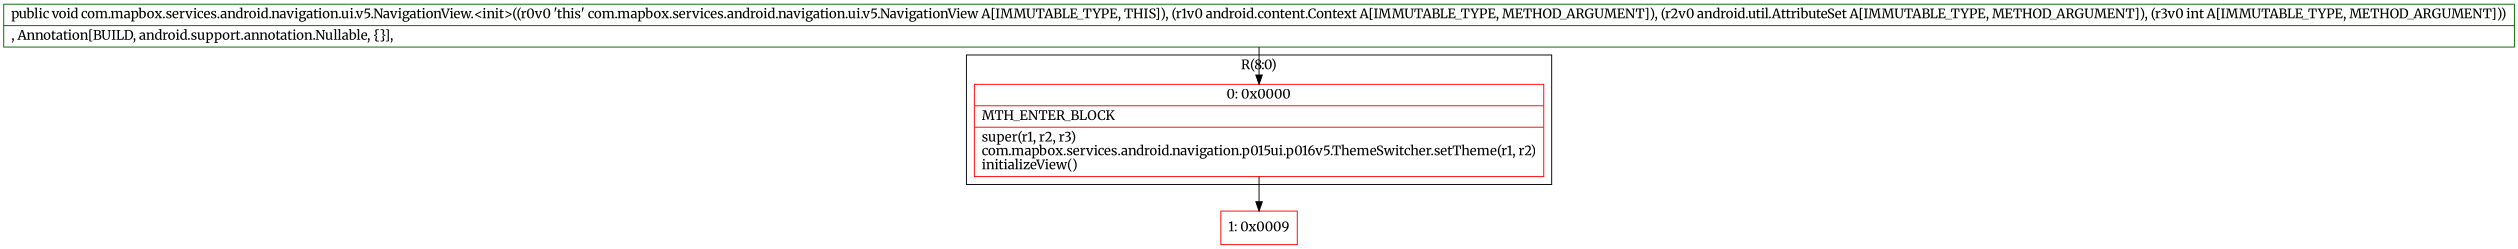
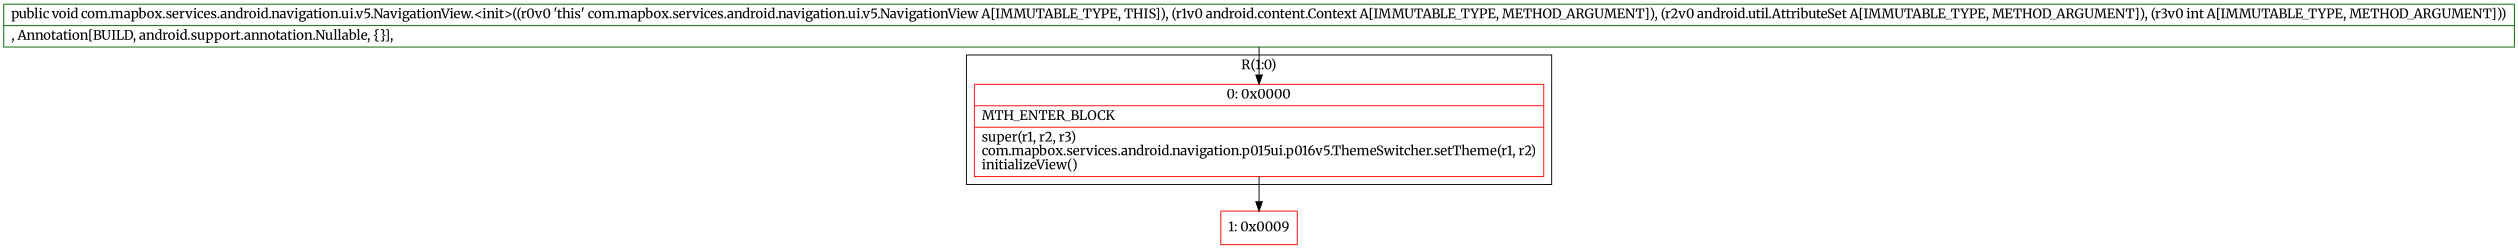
(1259, 66) -> (1259, 66)
